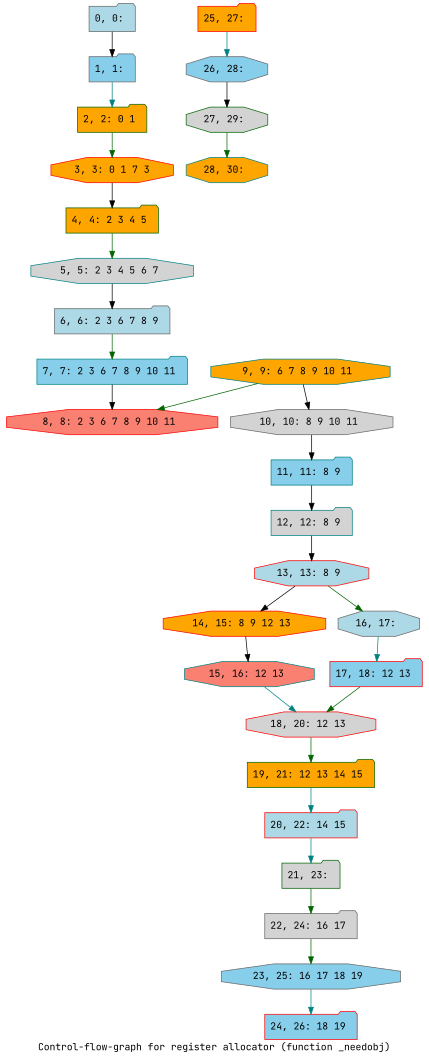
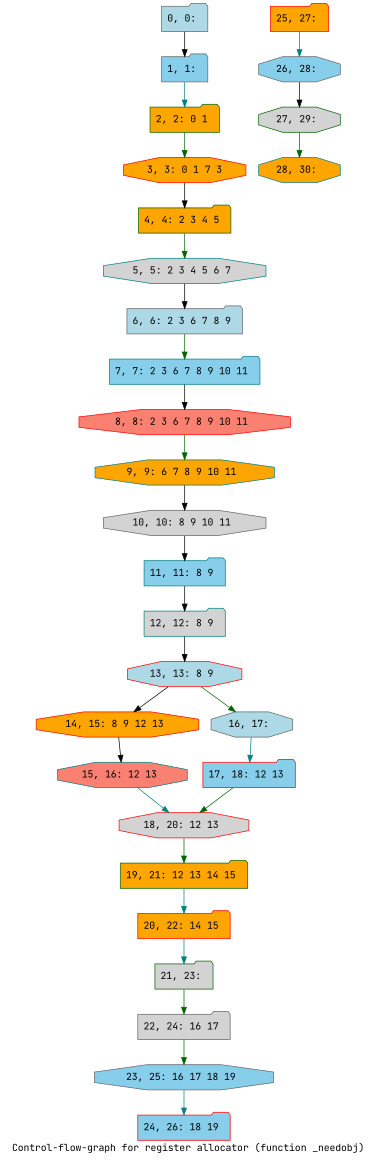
(211, 396) -> (185, 444)
(311, 825) -> (184, 926)
